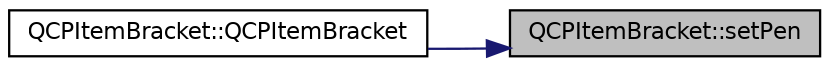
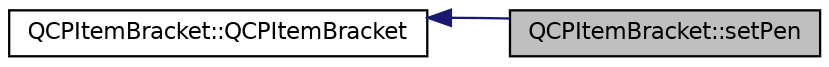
(457, 49) -> (481, 18)
